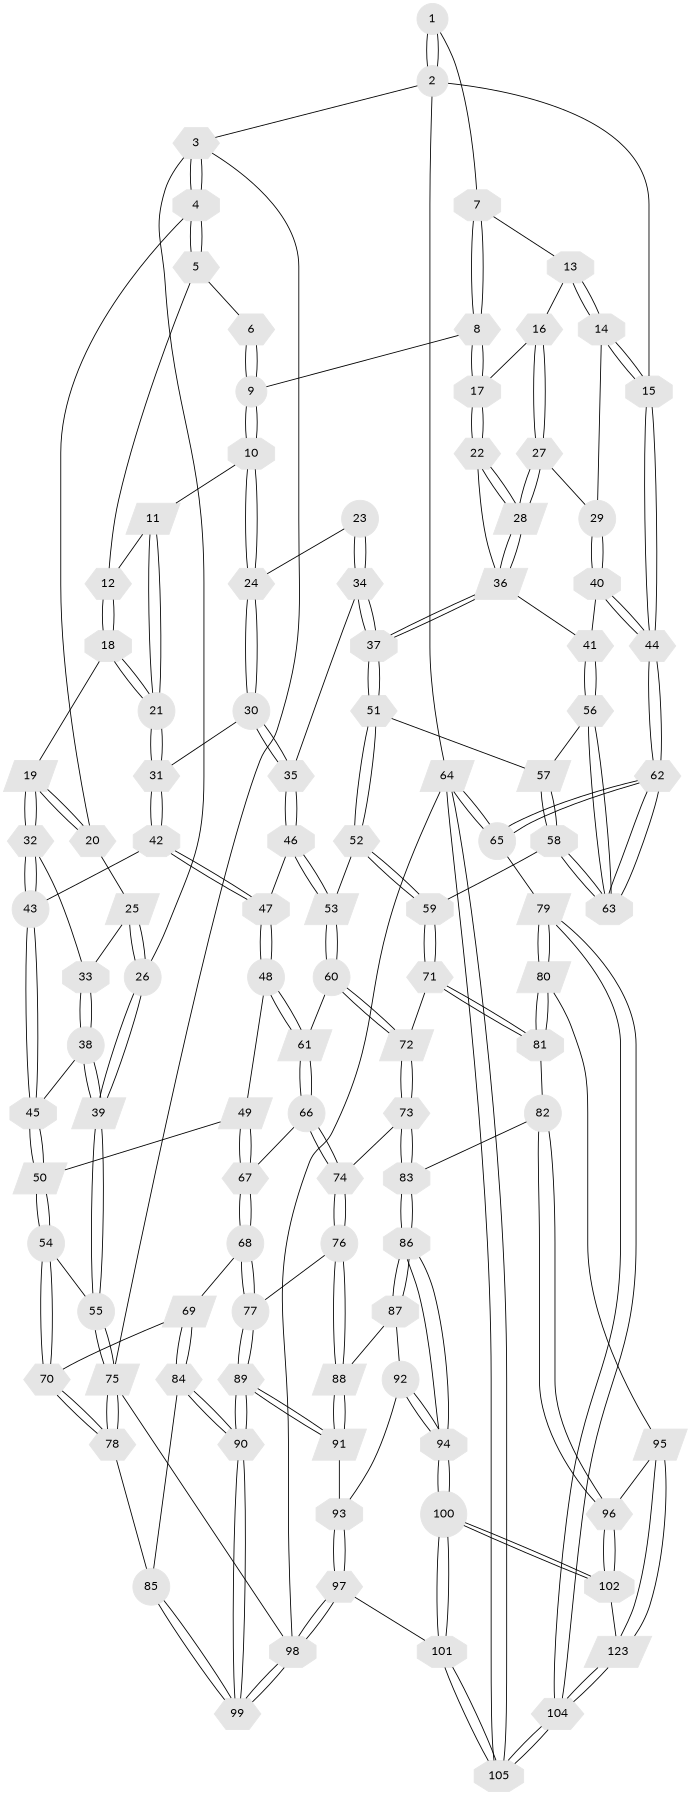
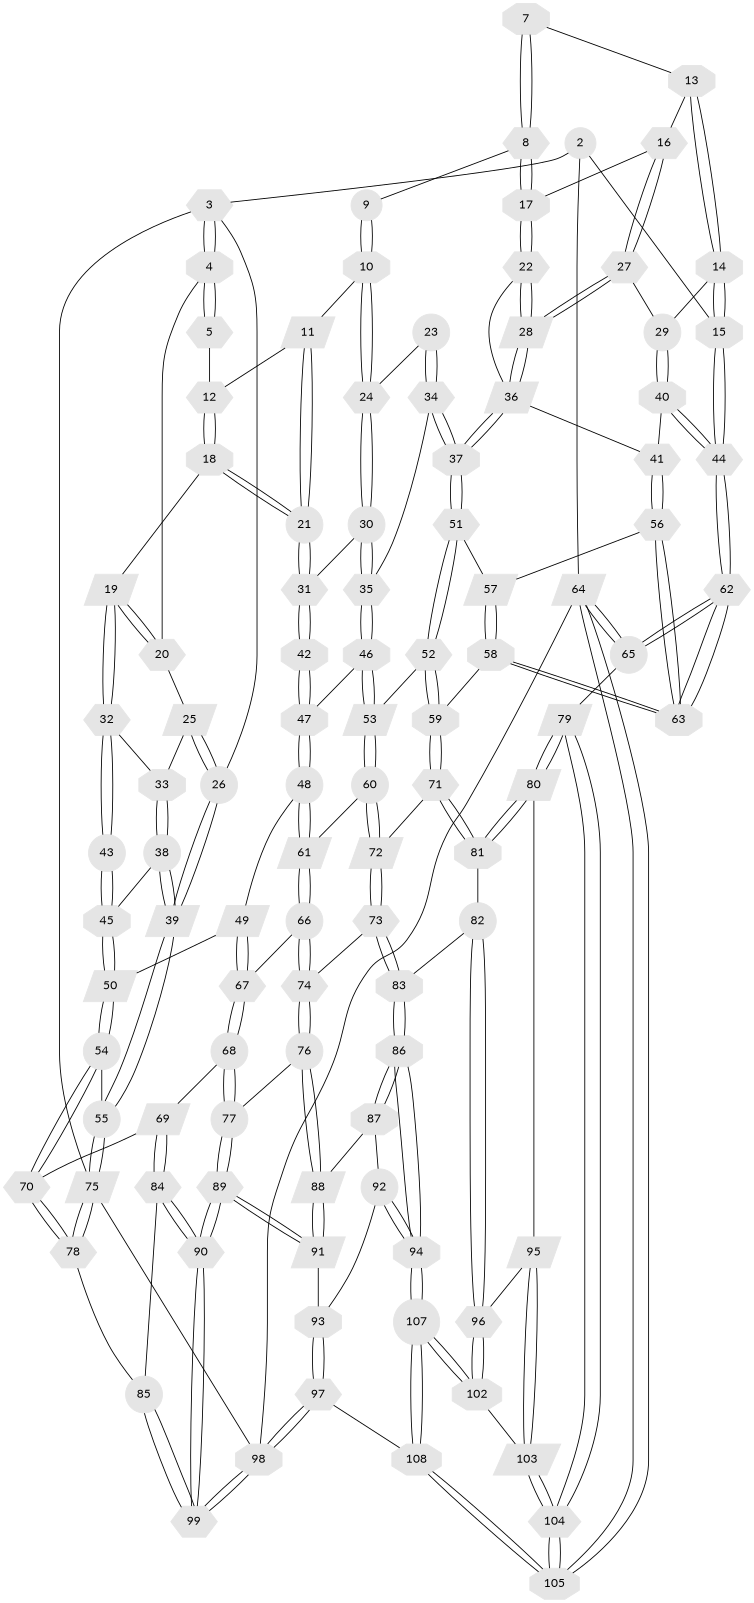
(433, 19) -> none
(251, 329) -> none
(93, 876) -> none
(444, 1514) -> (417, 1322)
(442, 1652) -> (417, 1460)
(618, 1652) -> (527, 1460)
